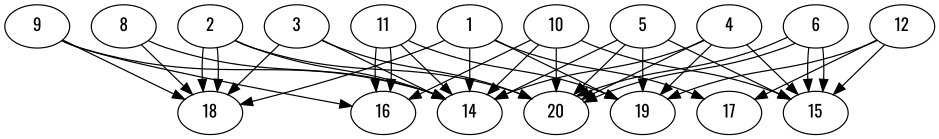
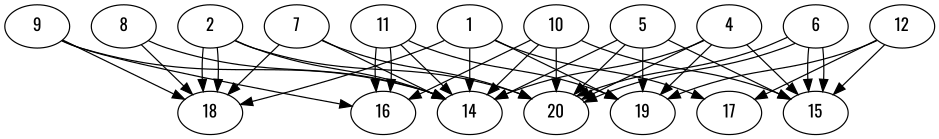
(297, 26) -> (297, 26)
